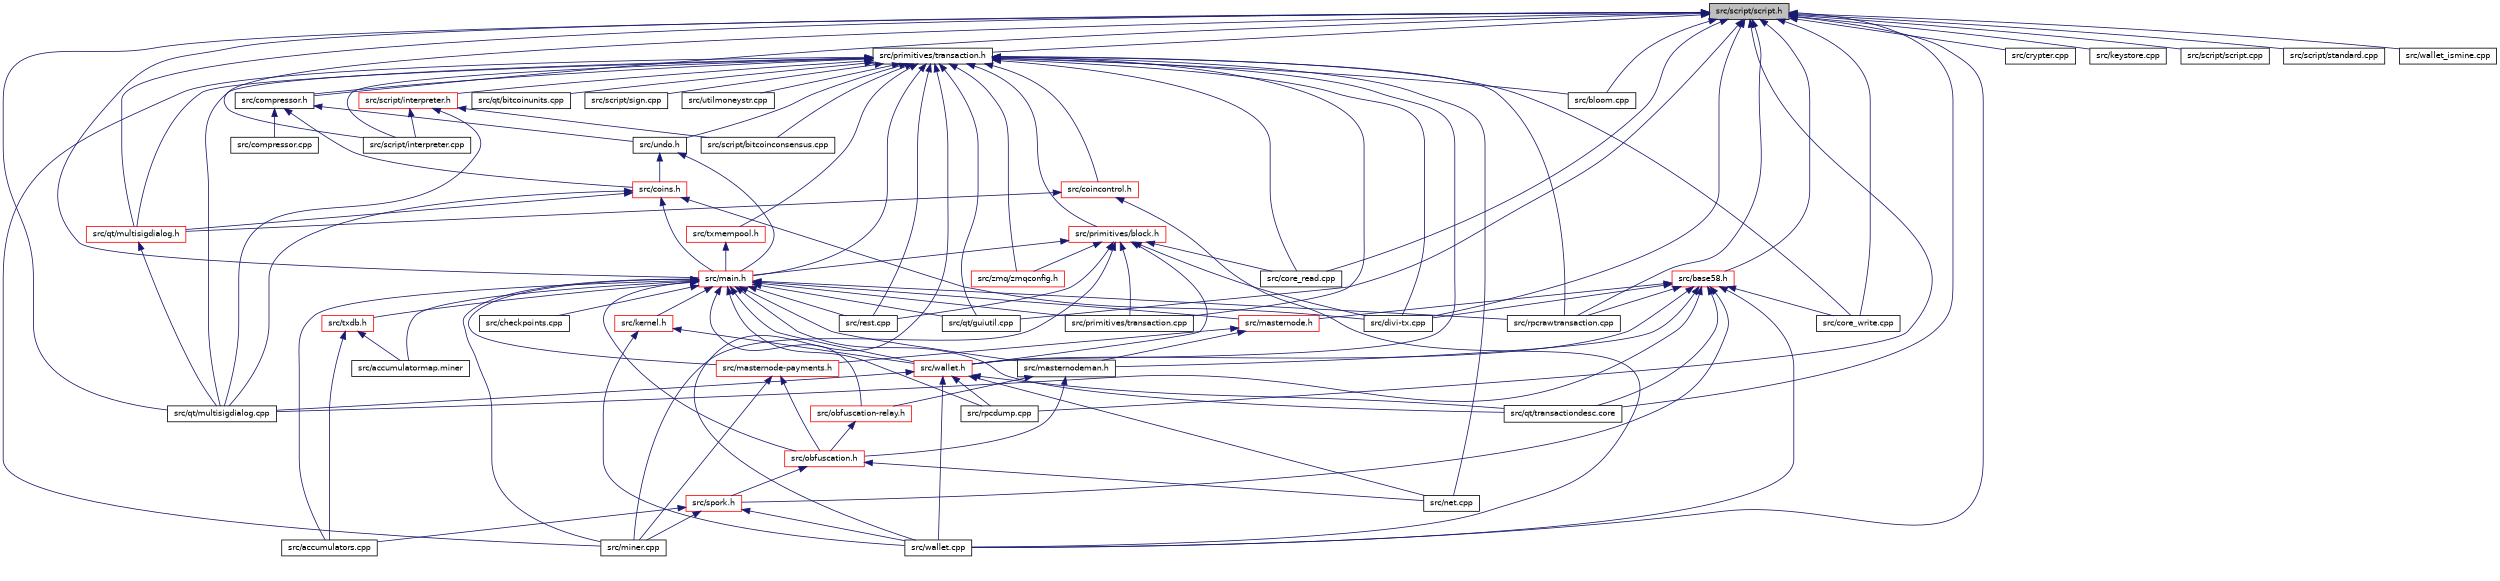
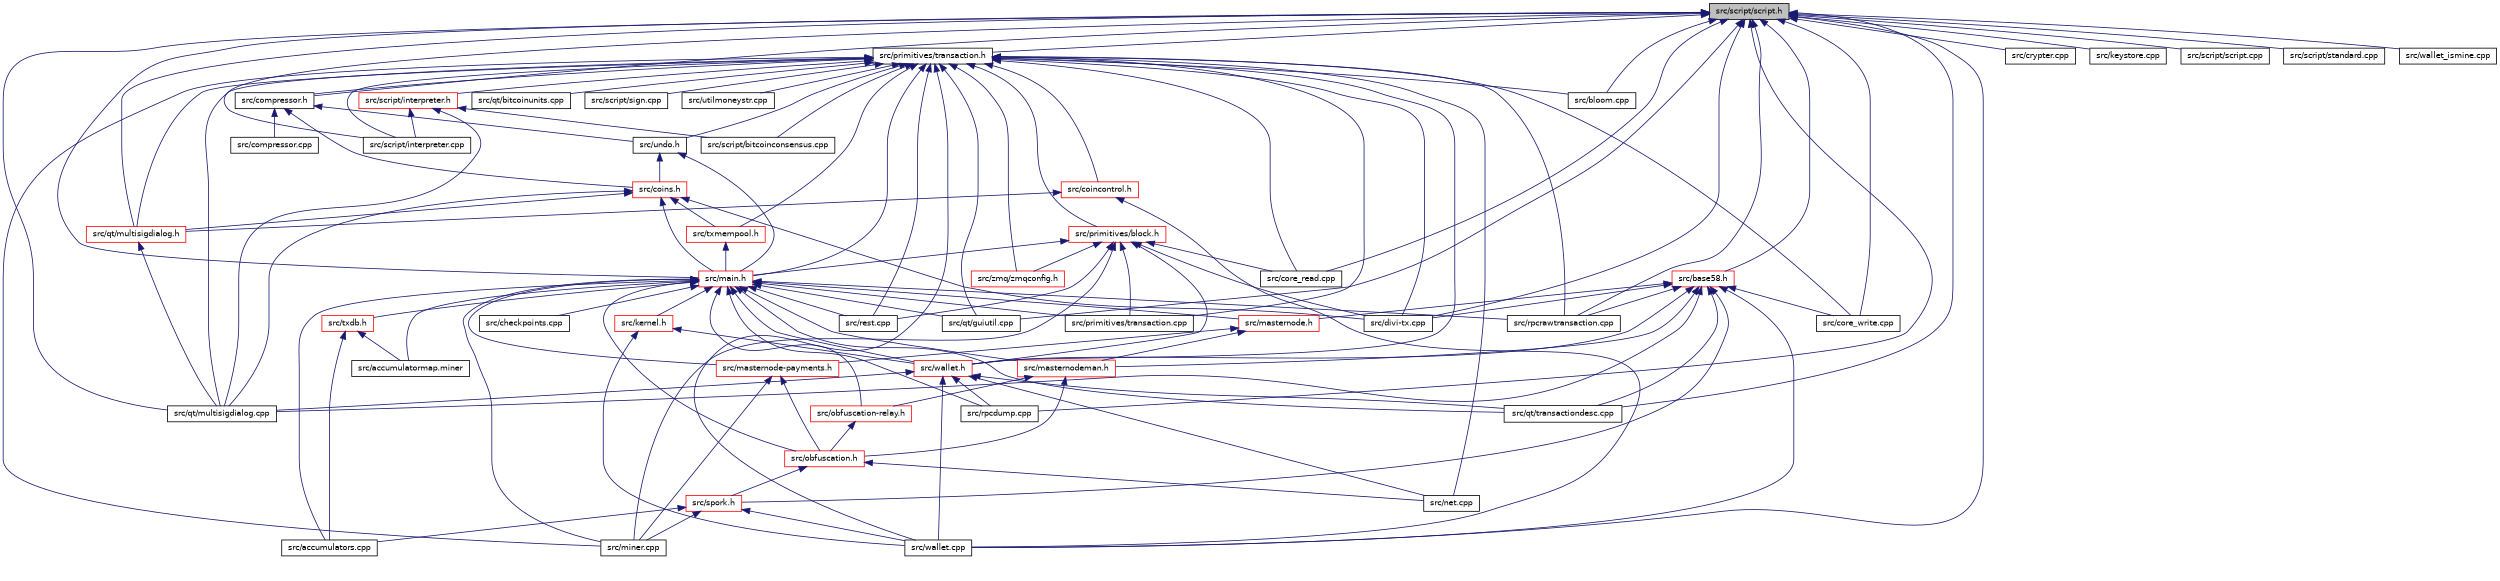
none -> (696, 214)
(1066, 368) -> (1066, 368)
(1563, 414) -> (1563, 414)
